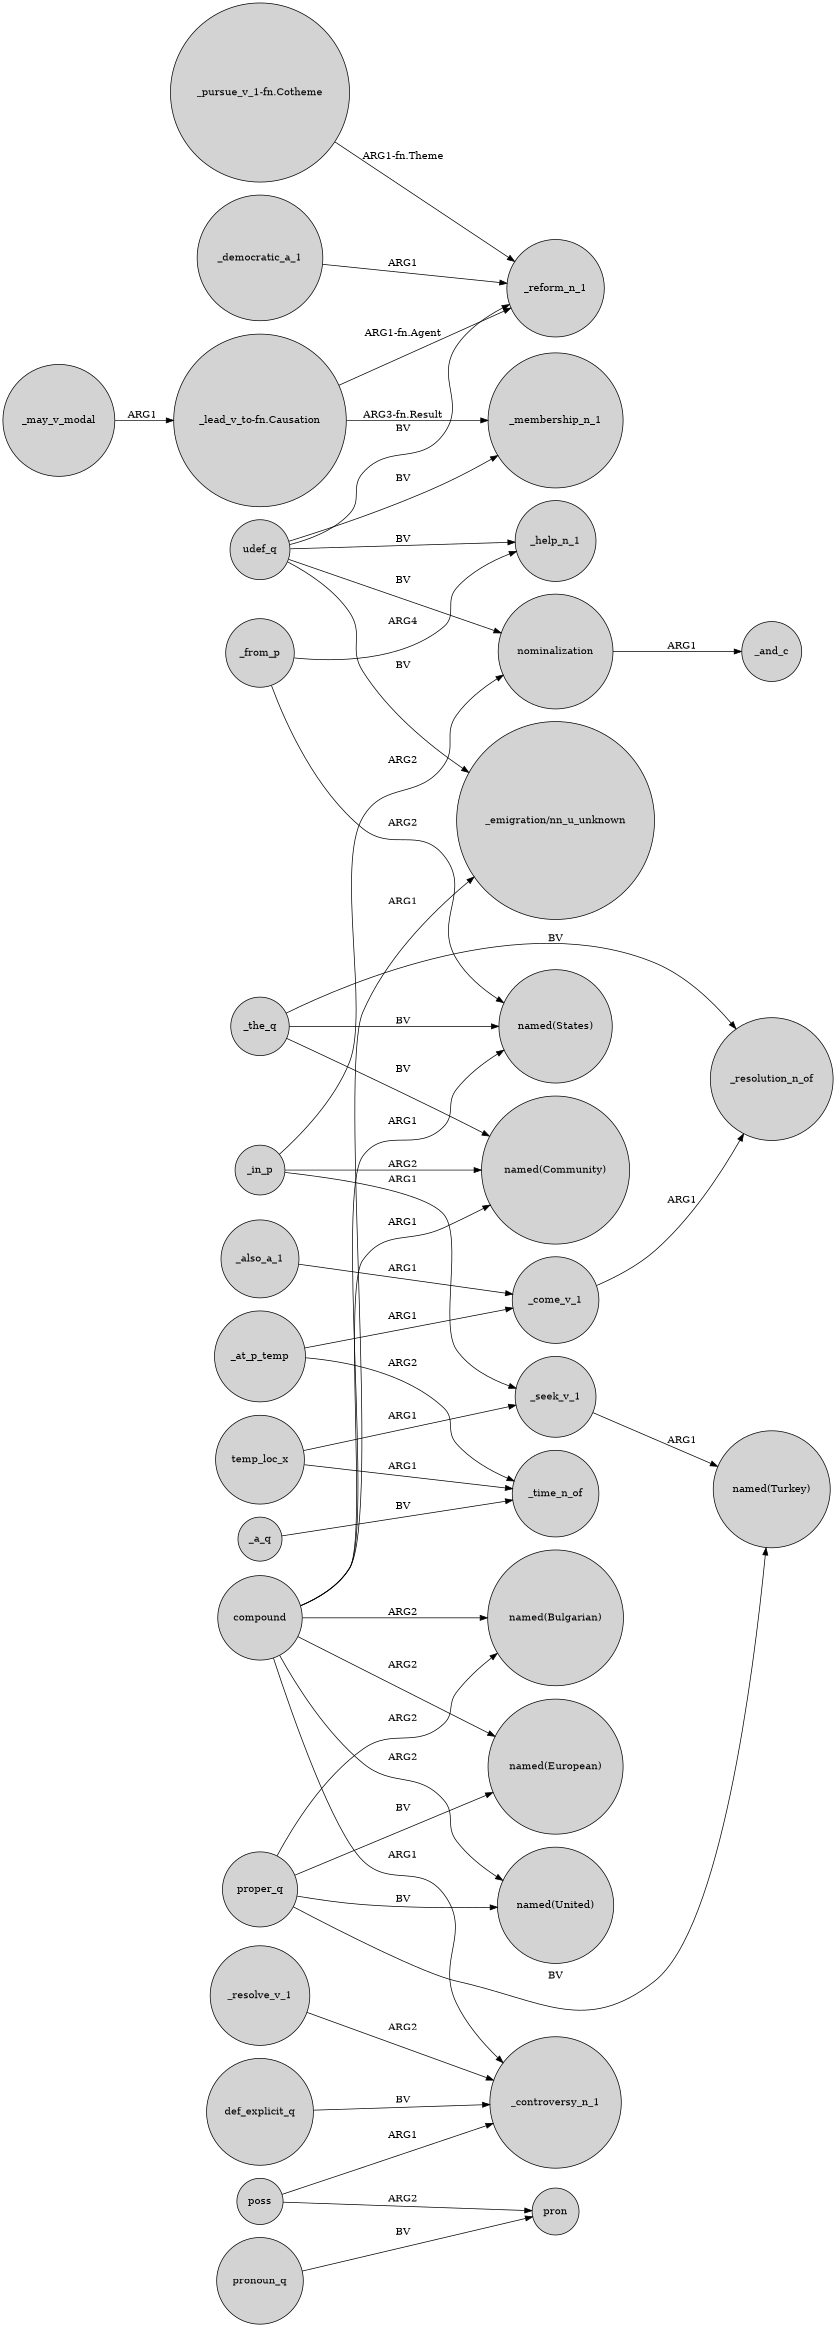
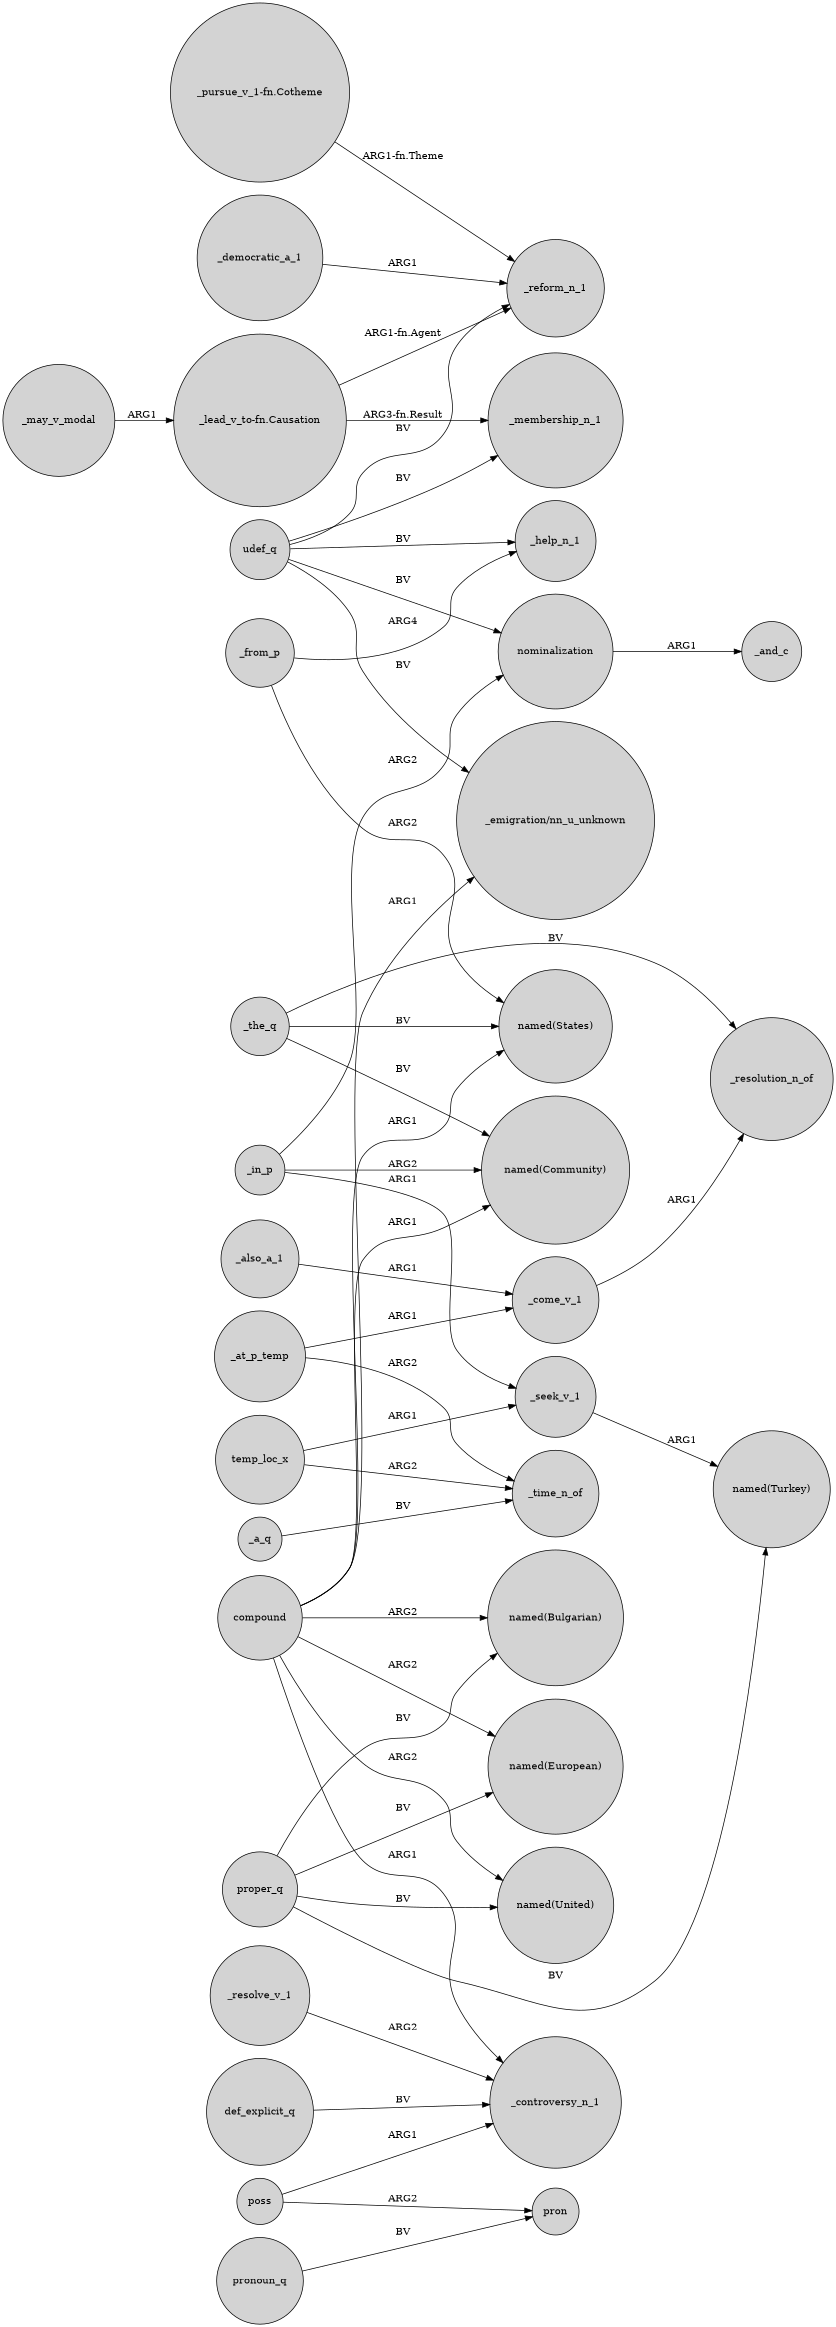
(403, 1467) -> (403, 1467)
(403, 1719) -> (403, 1719)
